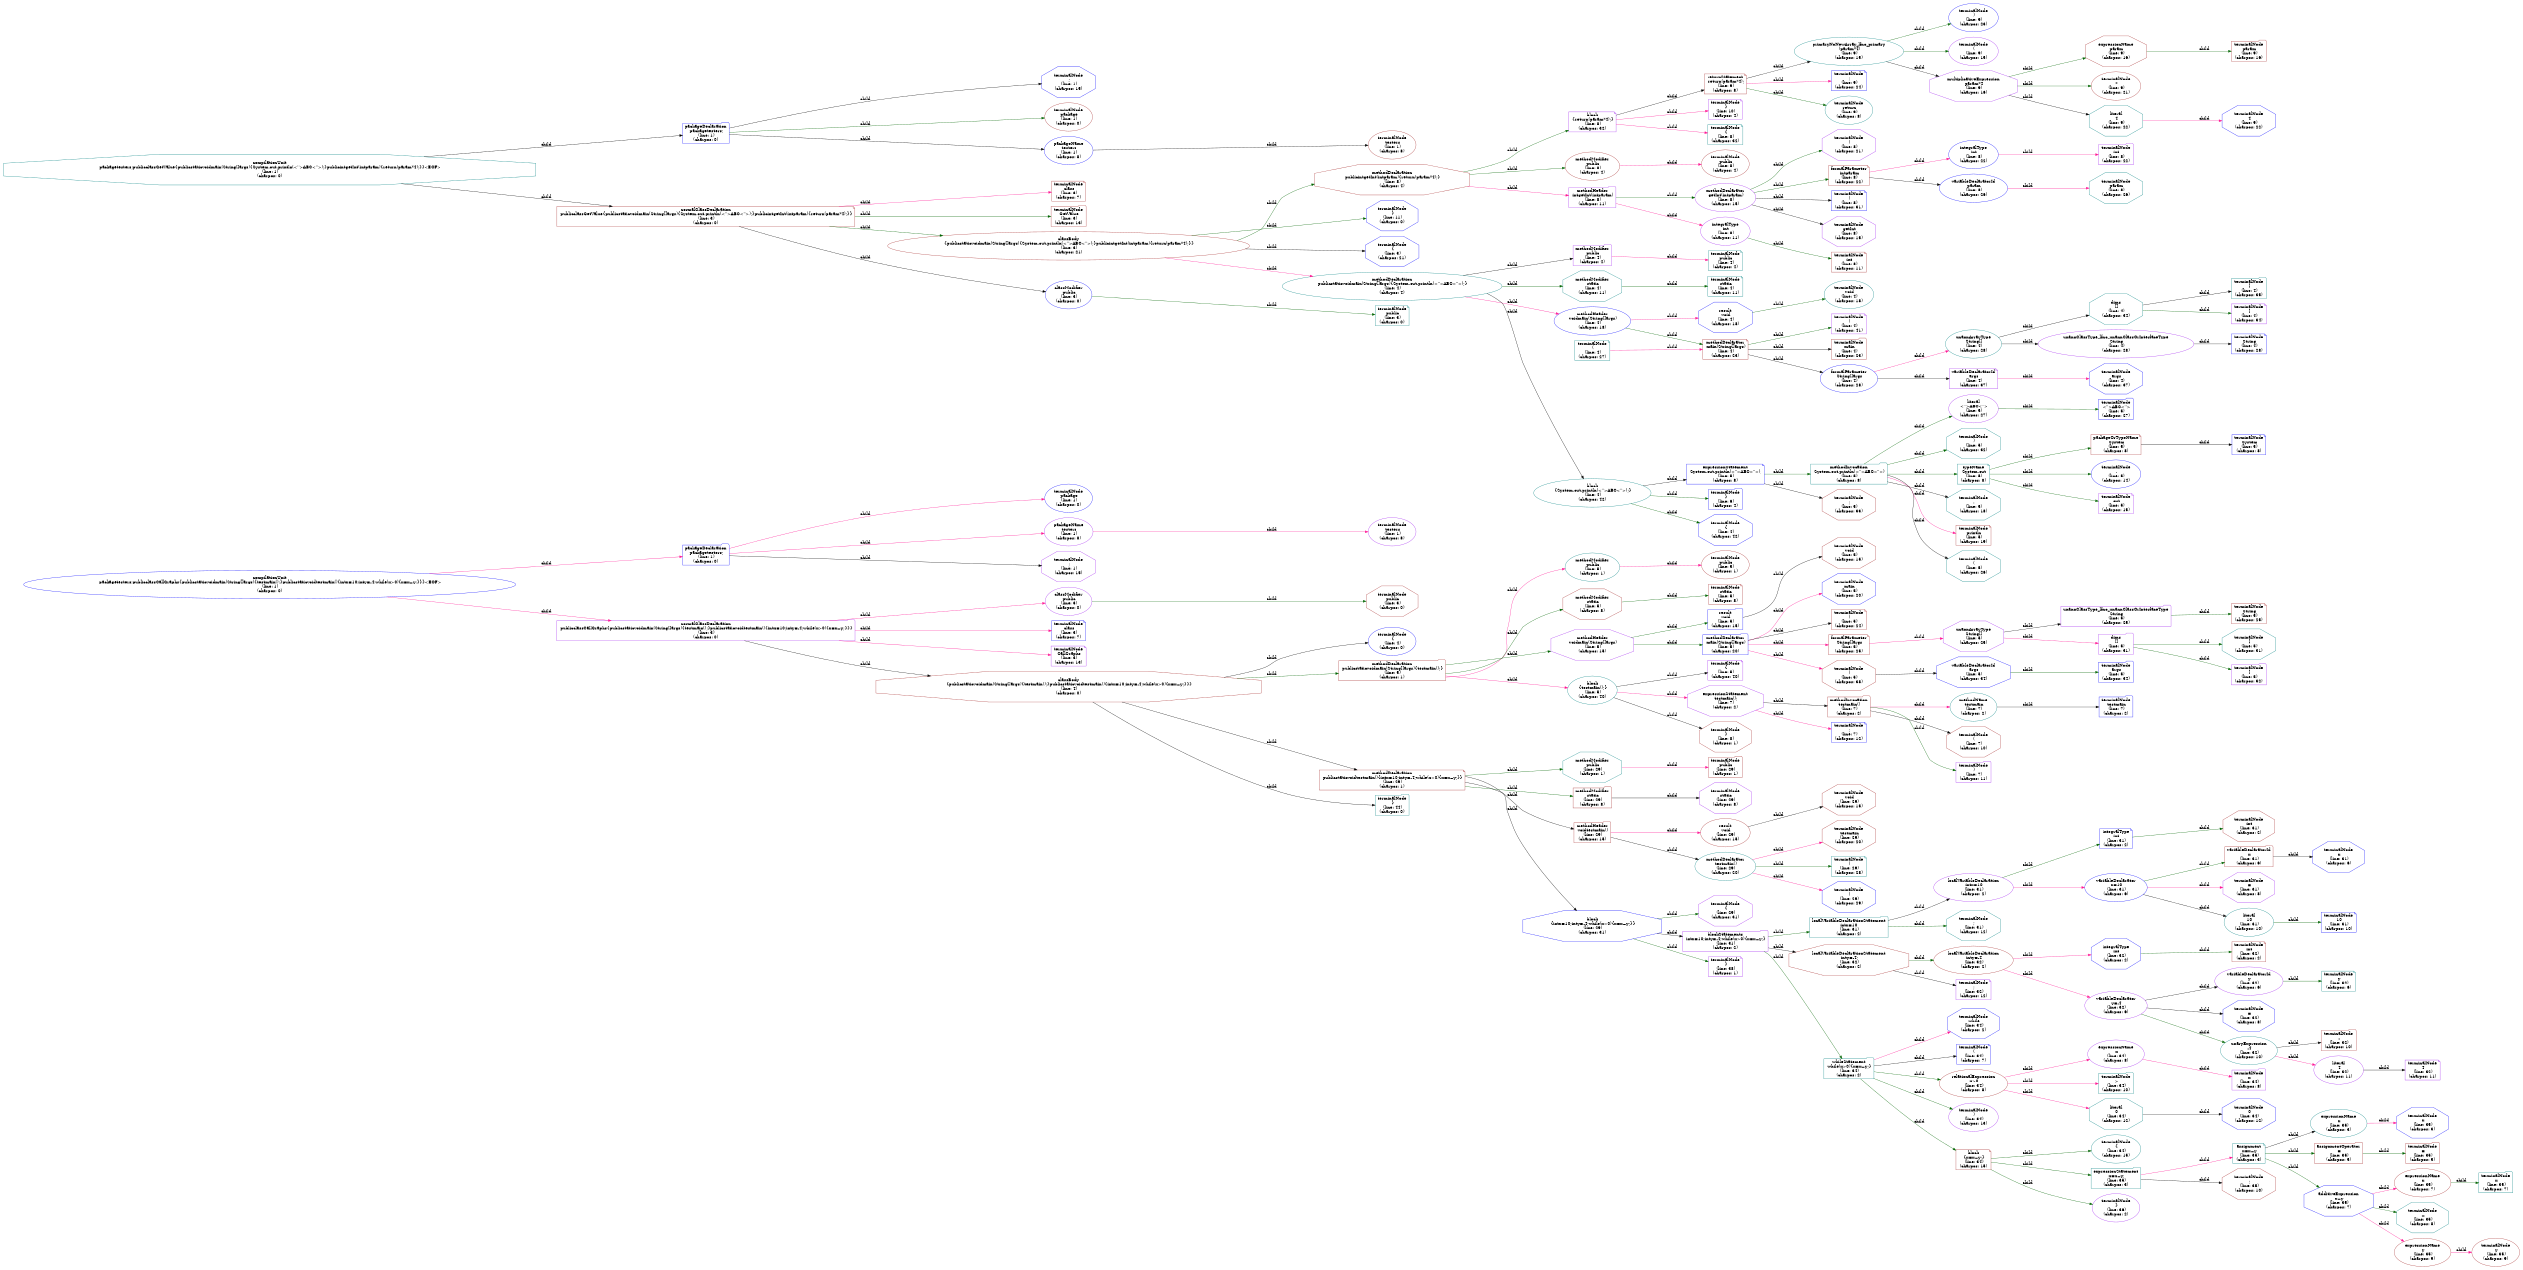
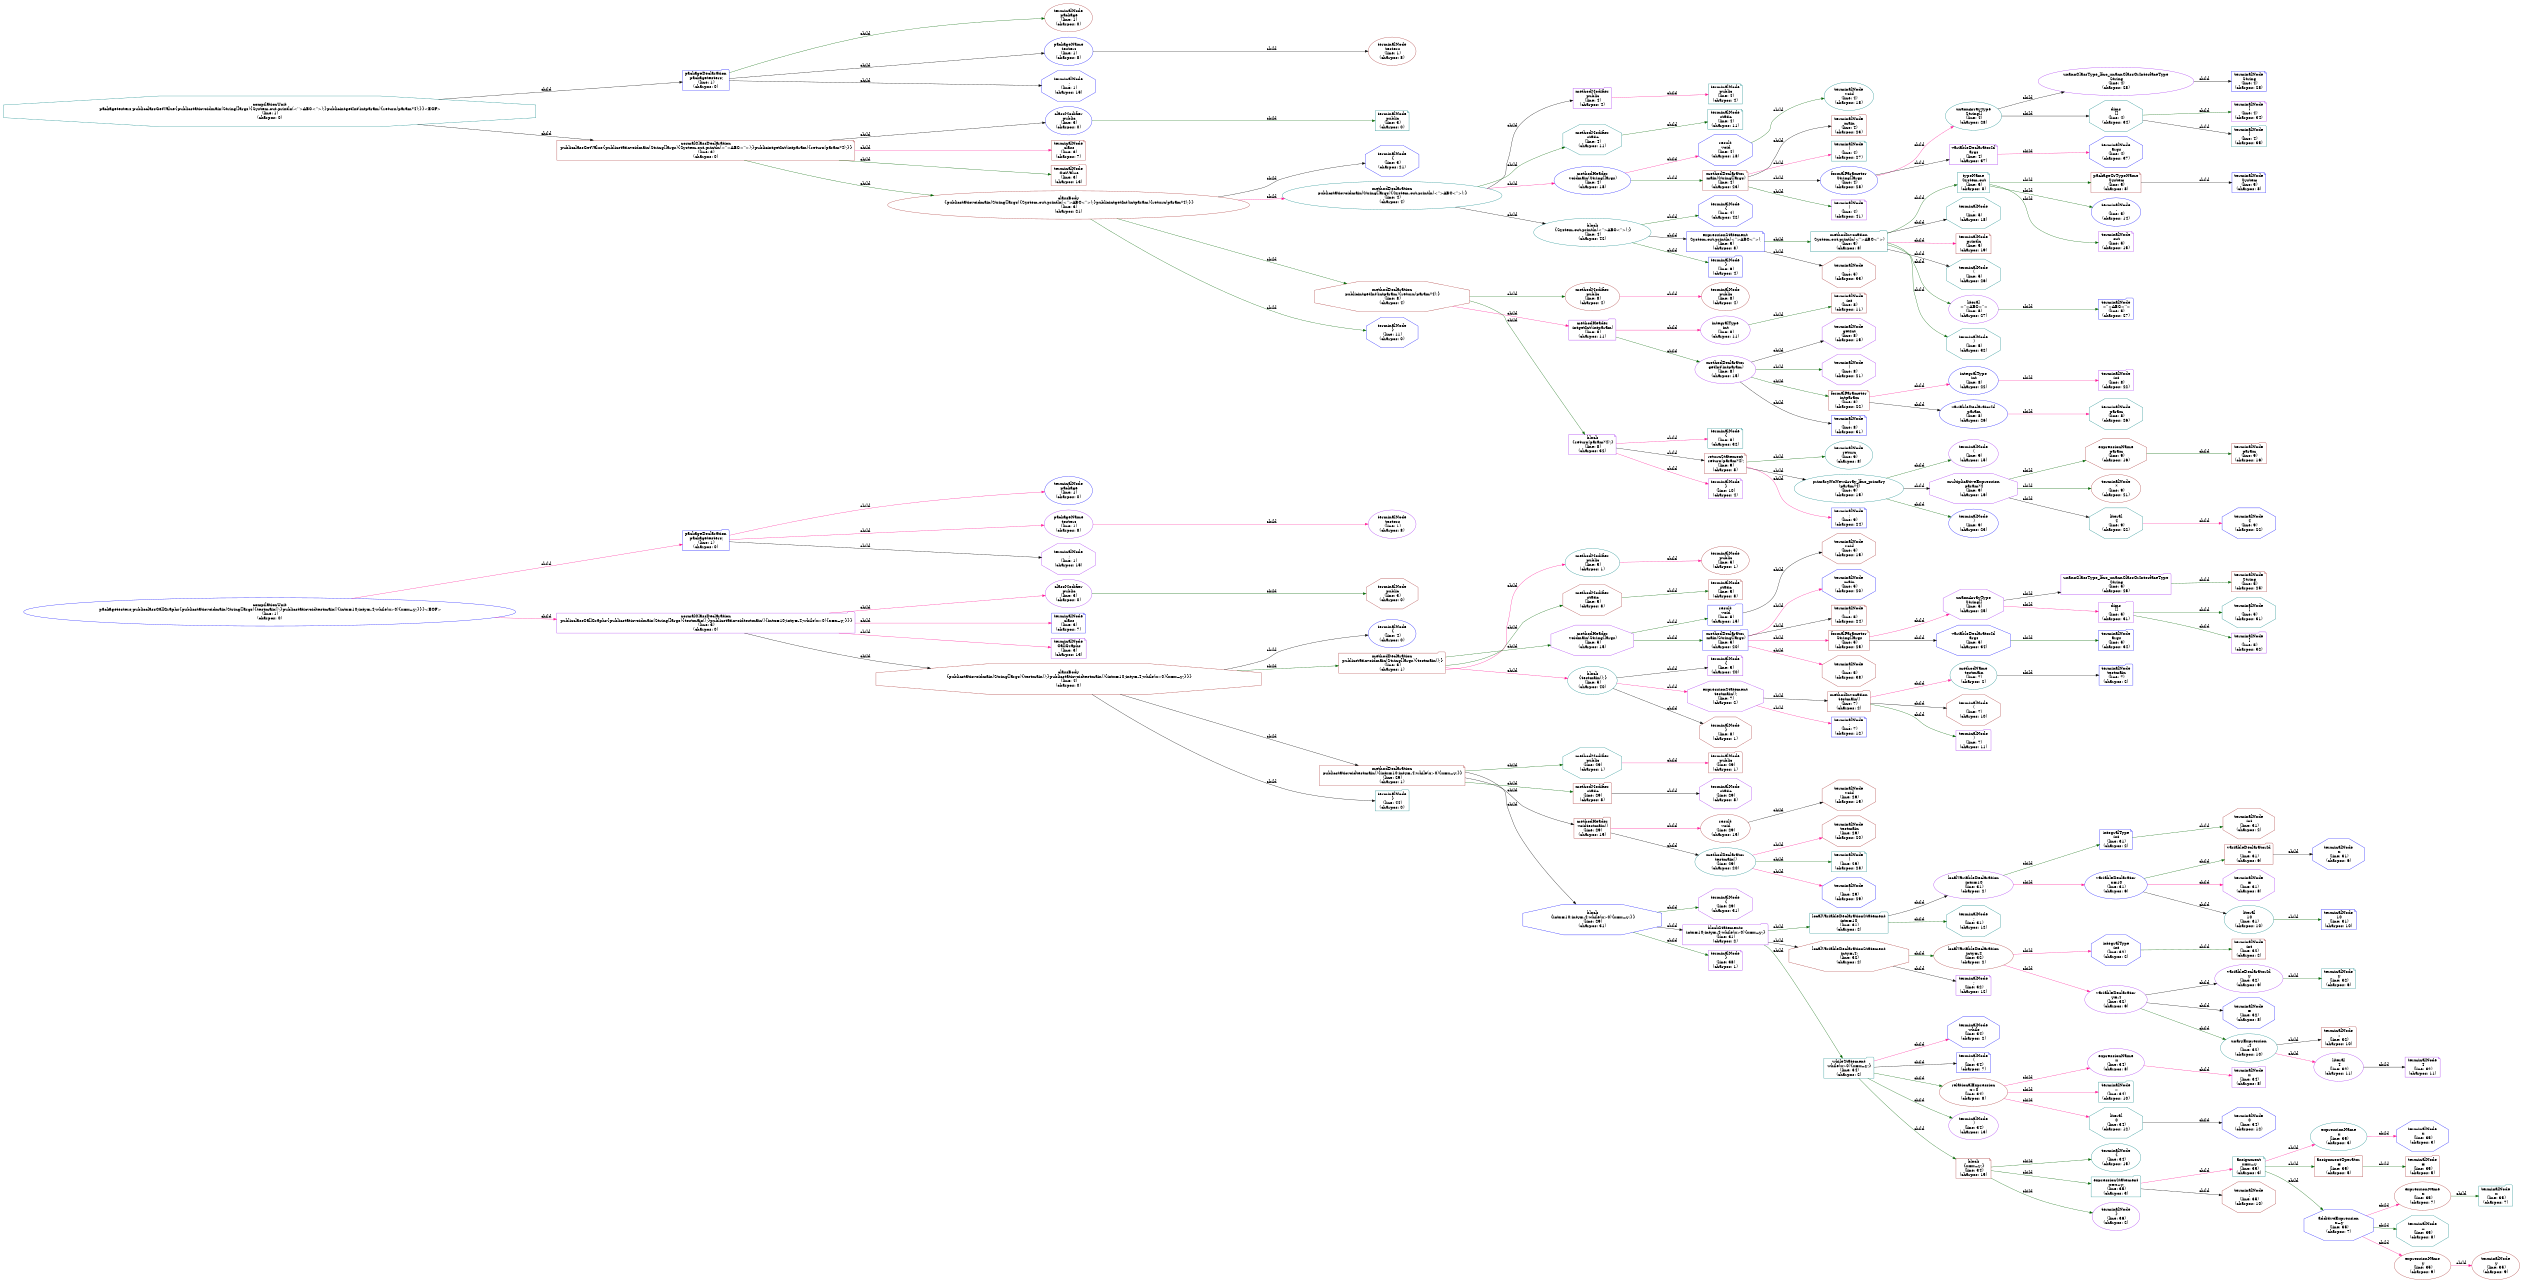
(1655, 350) -> (1788, 164)
(1905, 674) -> (1901, 640)
(2289, 1140) -> (2289, 1153)
